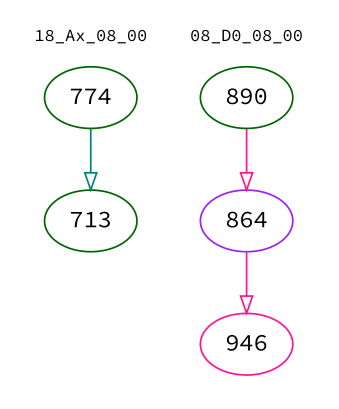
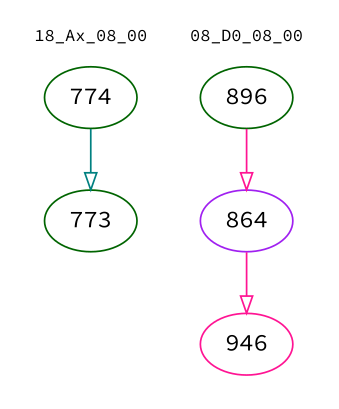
(247, 98) -> (247, 98)
(91, 221) -> (91, 221)
